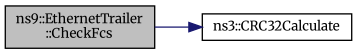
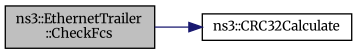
(80, 27) -> (80, 27)
